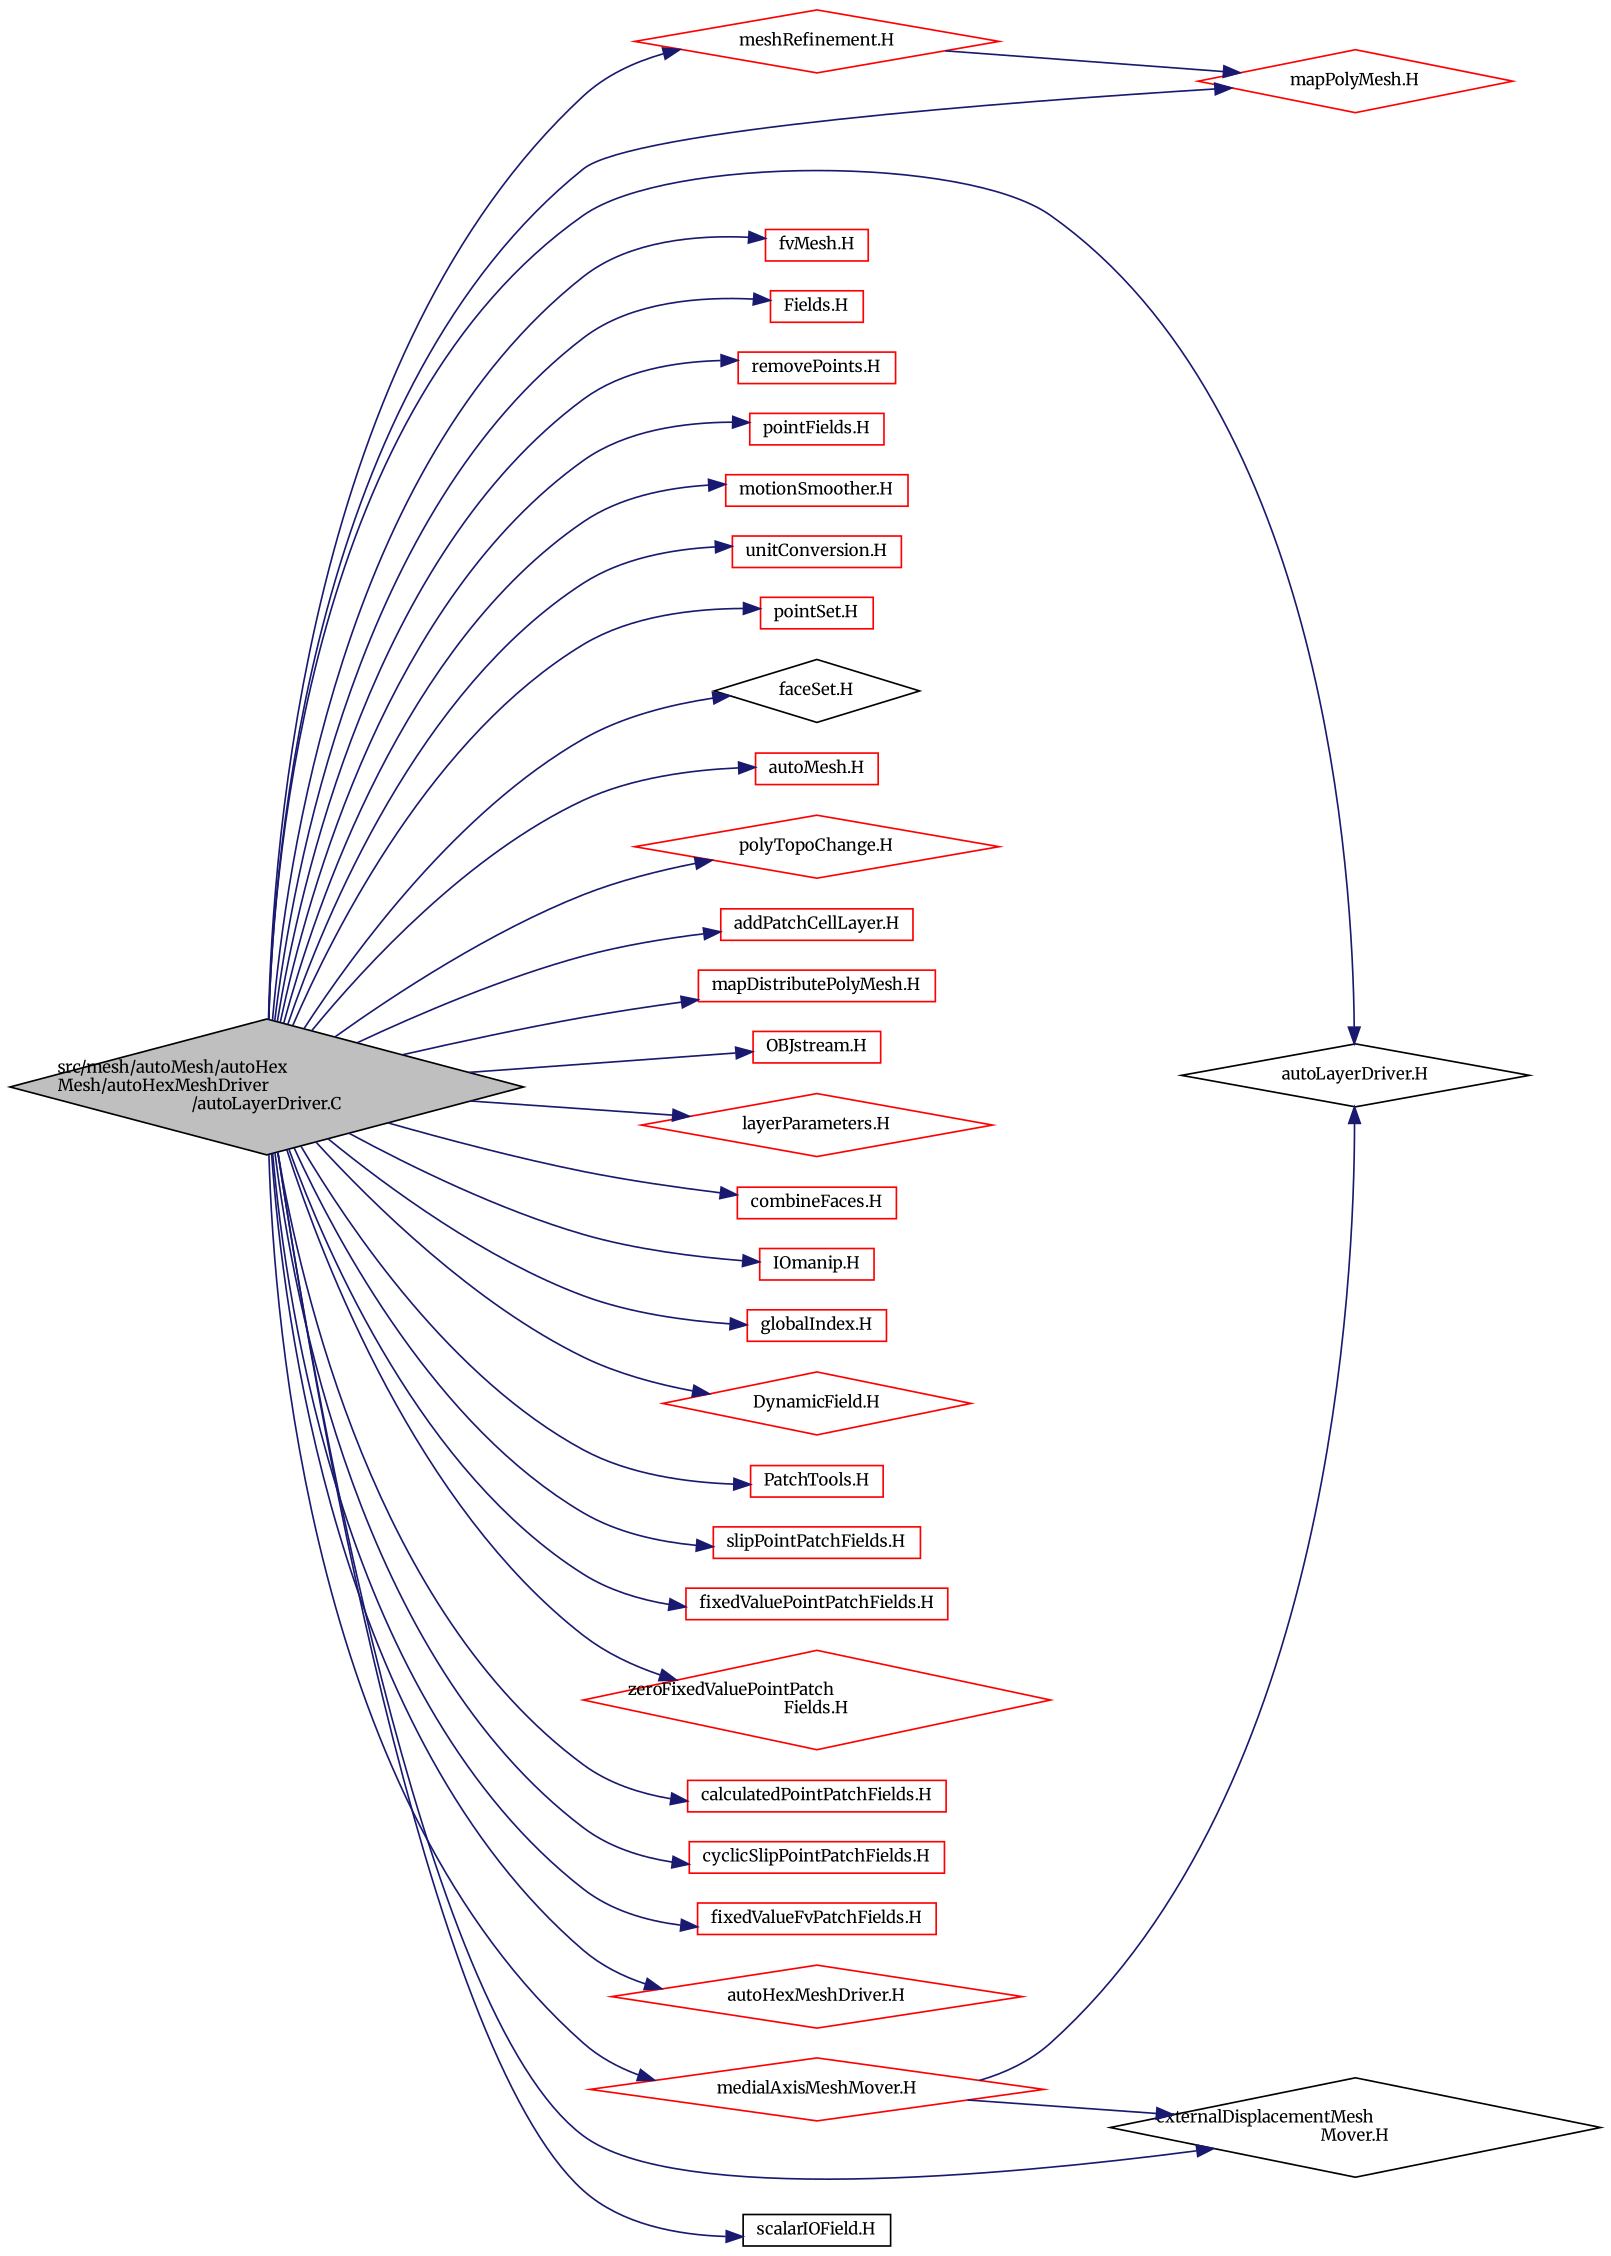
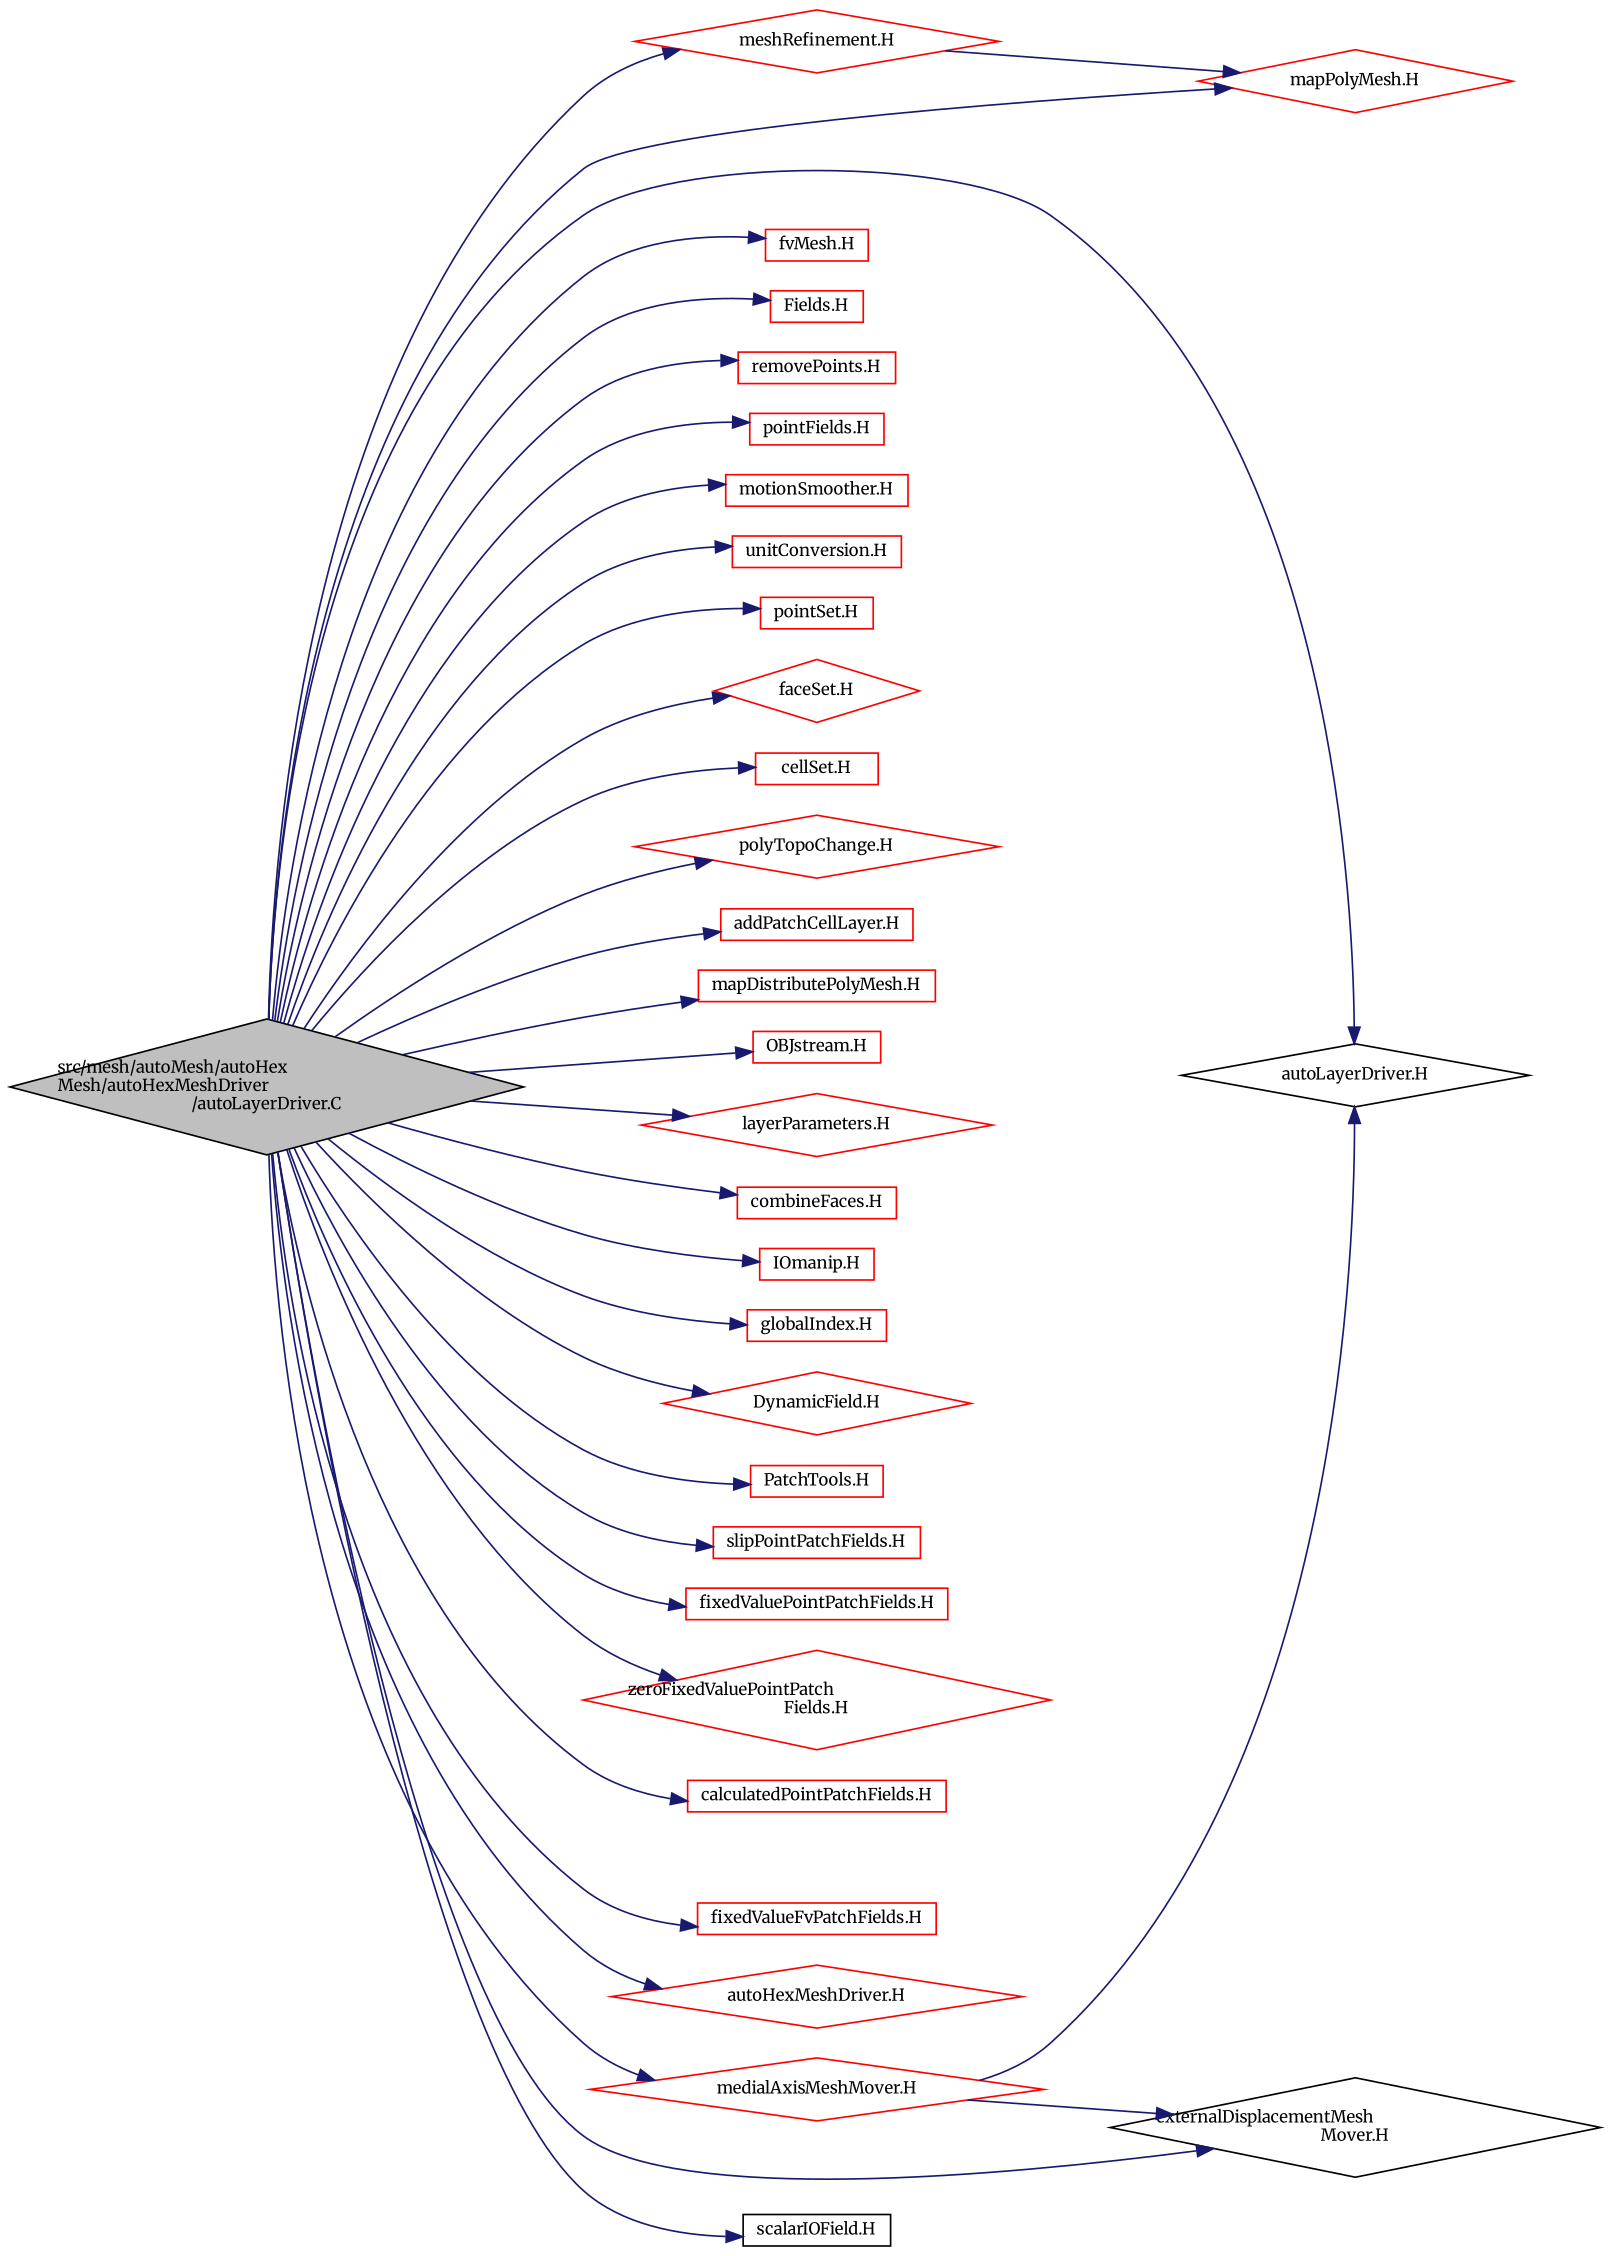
(817, 691) -> (817, 691)
(817, 769) -> (817, 769)
(817, 1857) -> none
